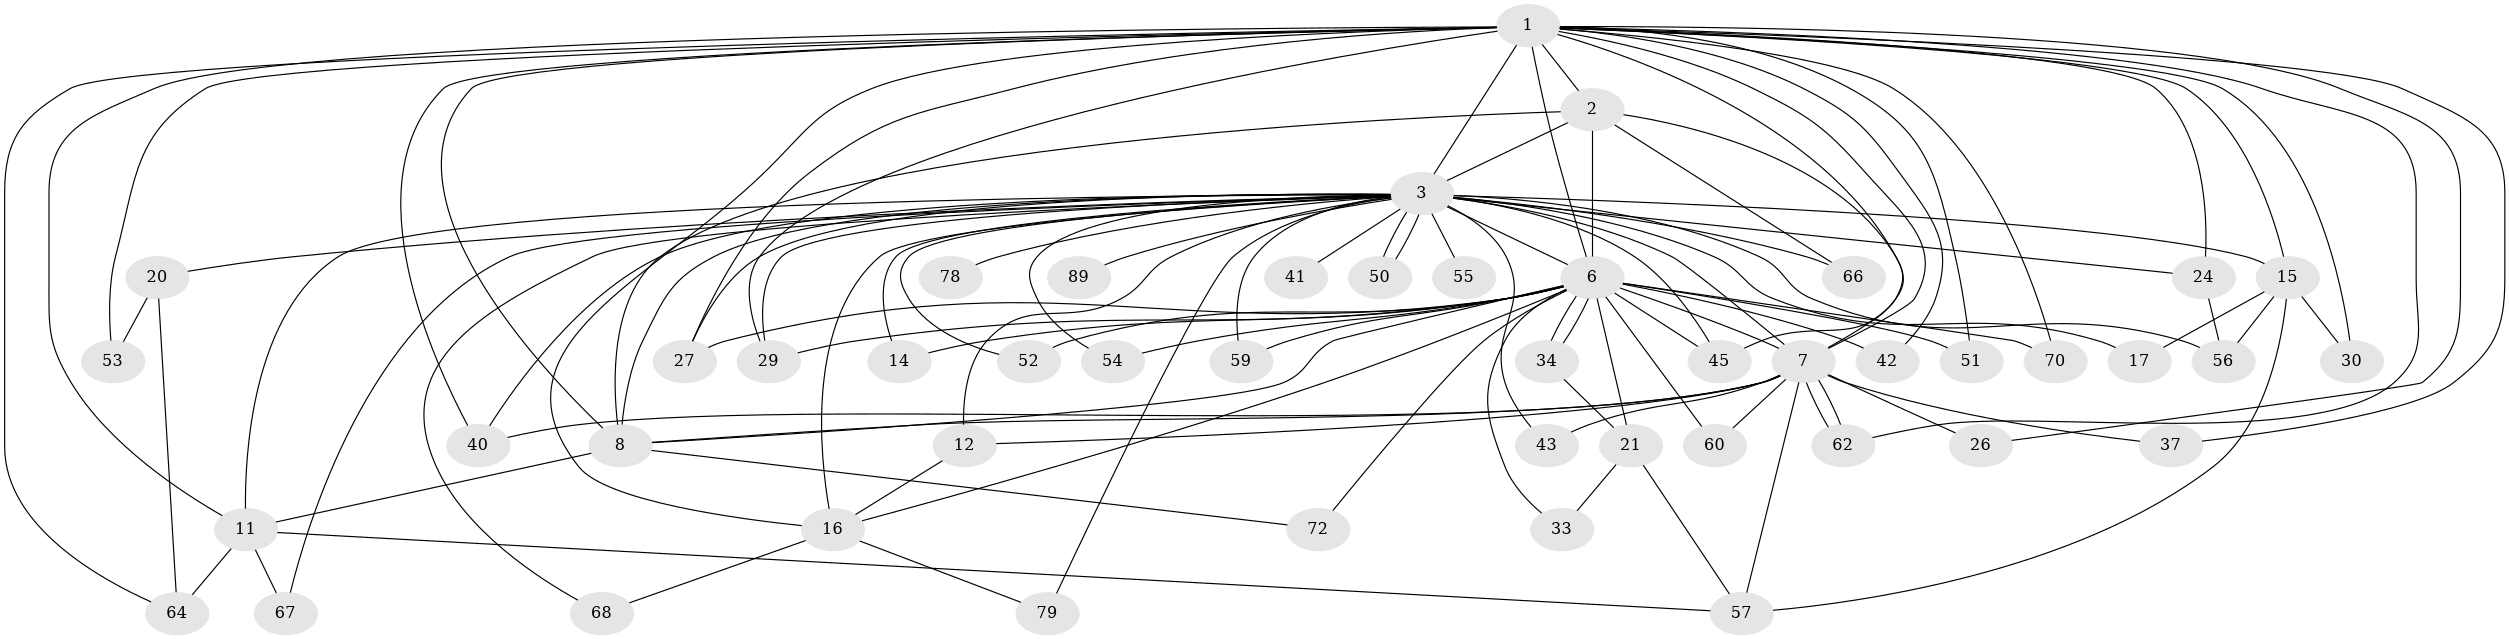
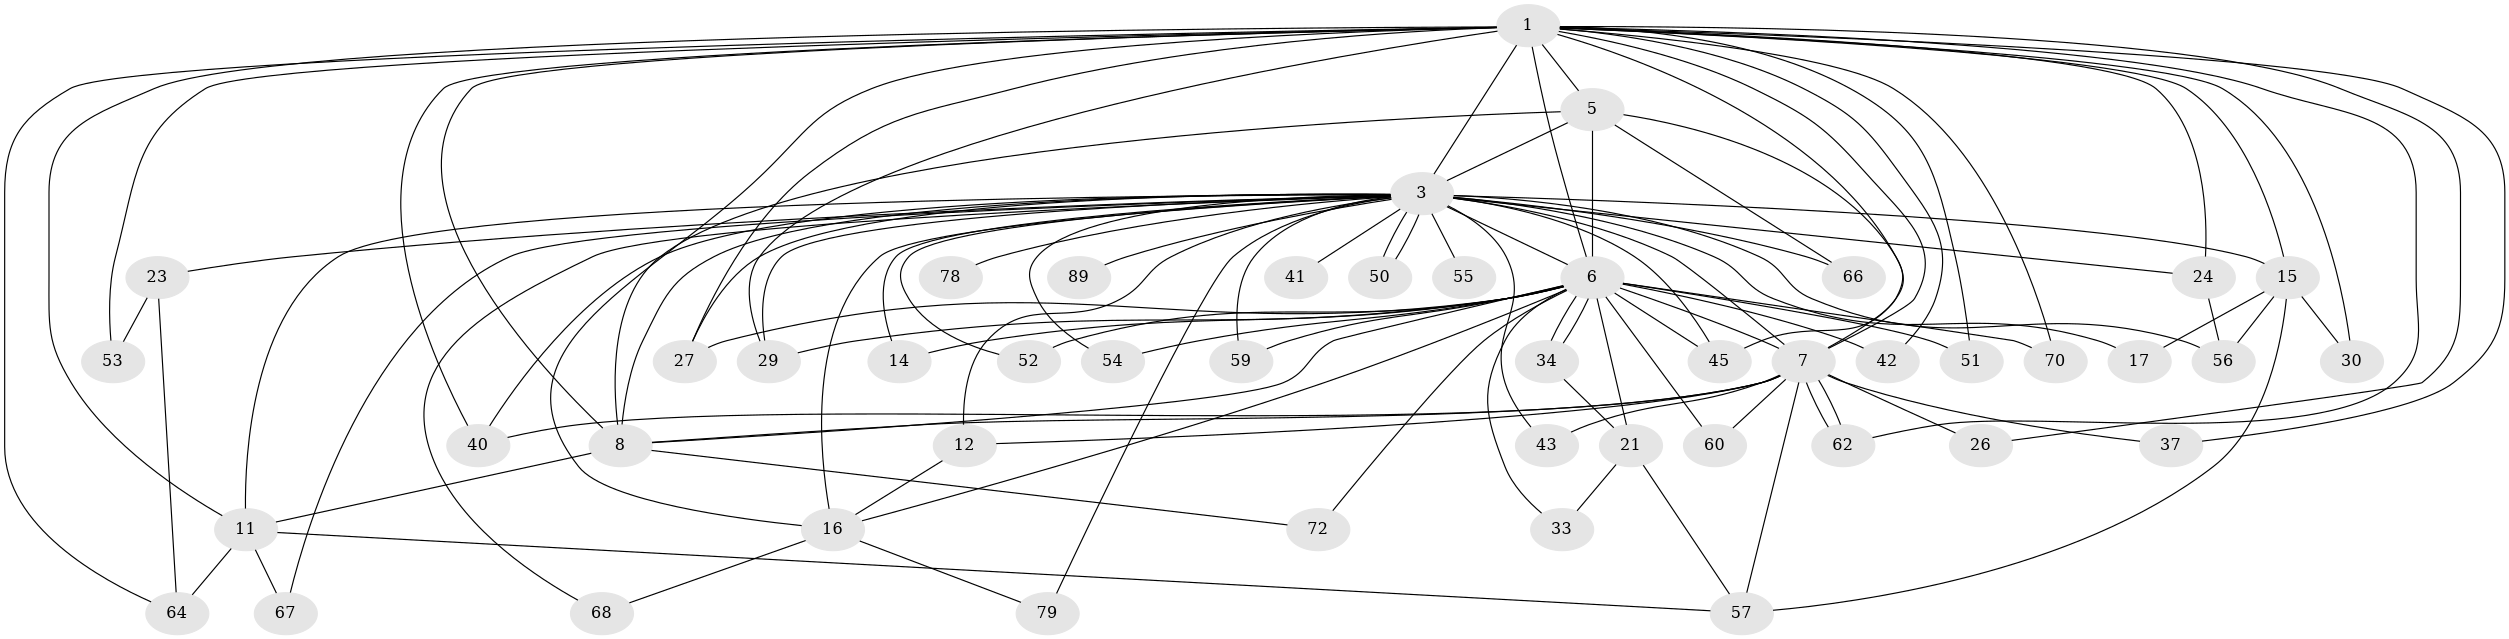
(1592, 110) -> (1592, 110)
(158, 278) -> (158, 278)
